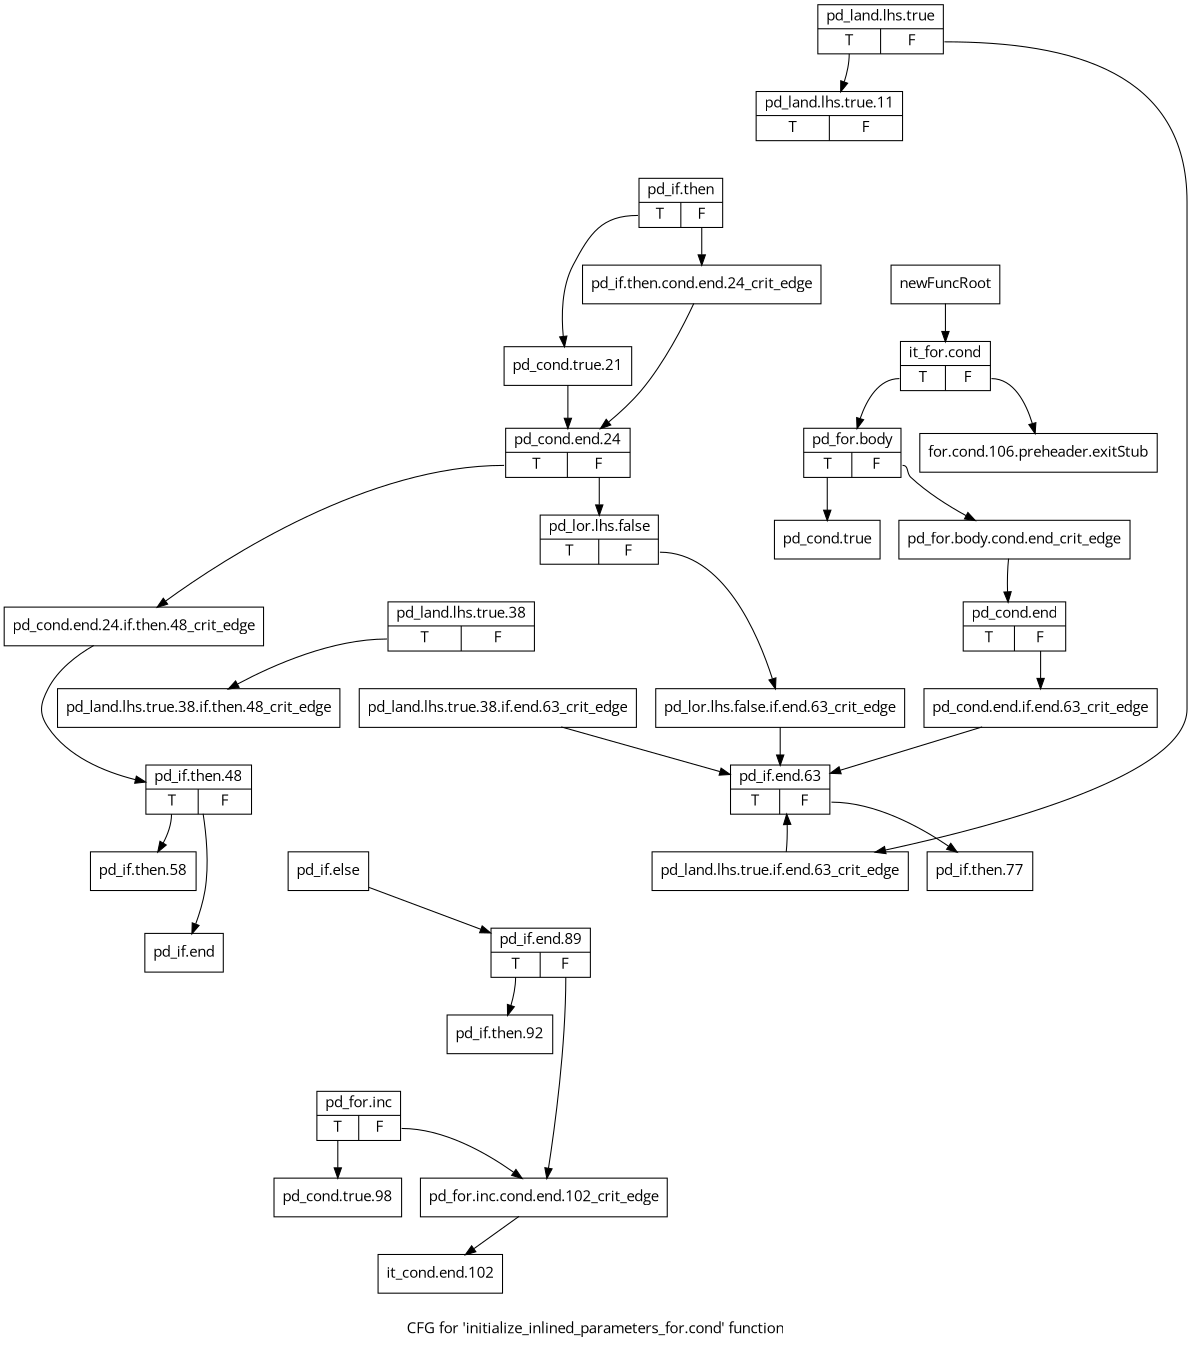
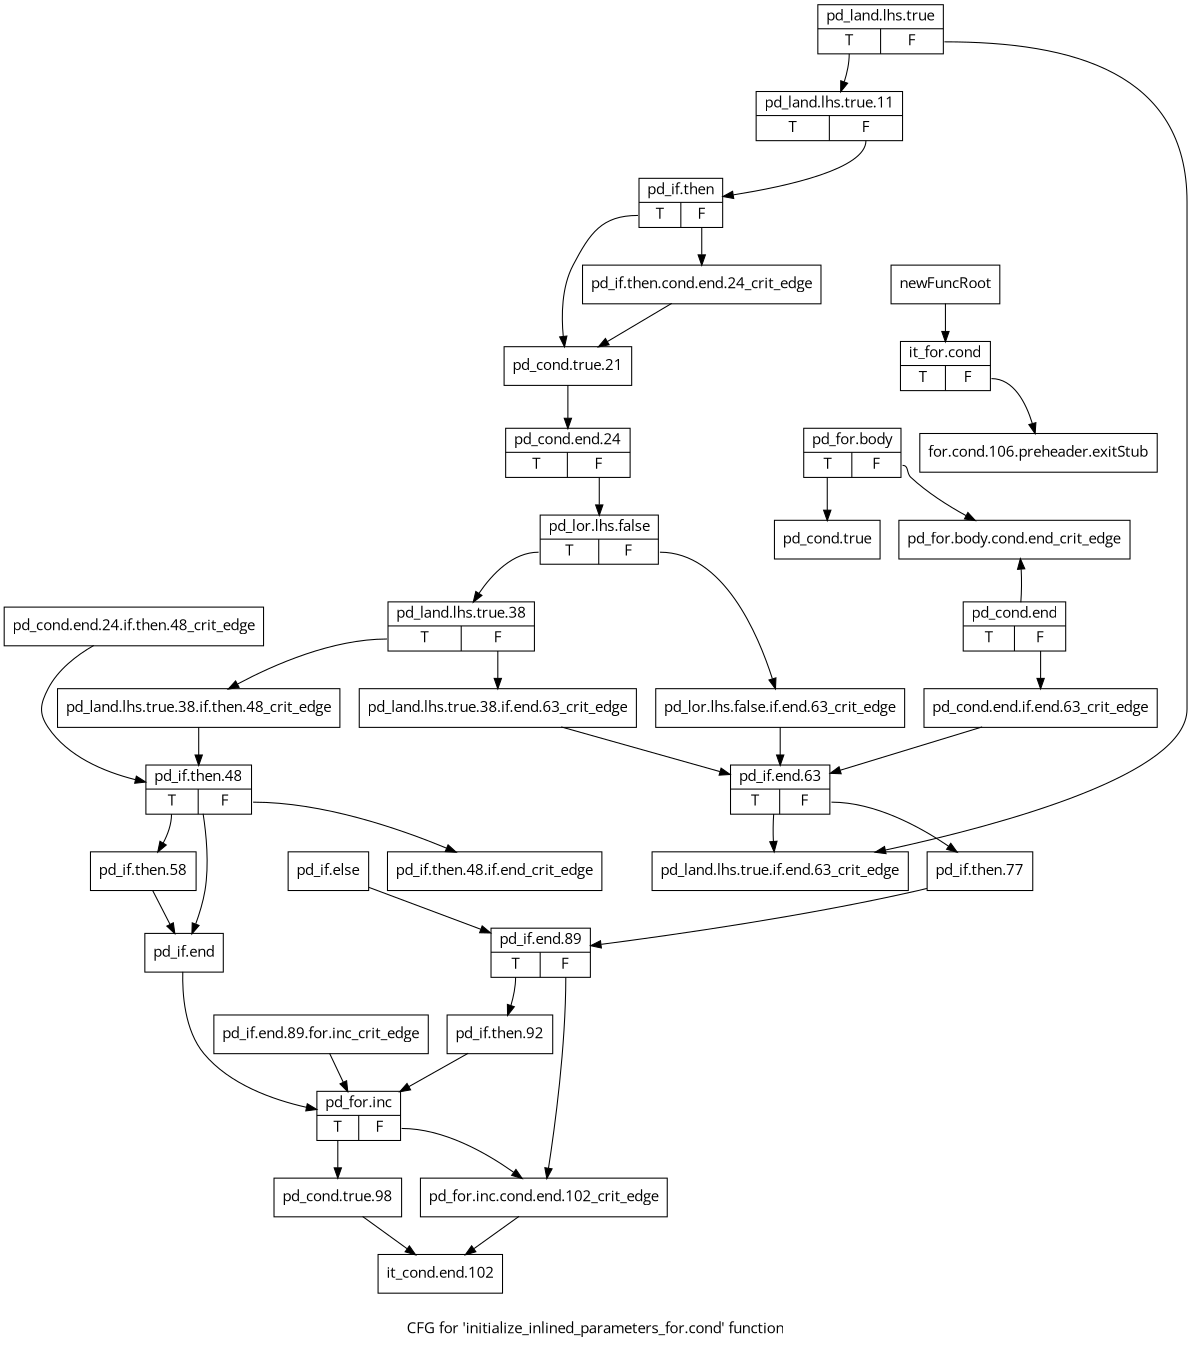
none -> (806, 179)
(658, 368) -> (640, 322)
(874, 392) -> none
(325, 509) -> none
none -> (504, 566)
(1008, 575) -> (1022, 586)
none -> (498, 665)
none -> (199, 741)
(787, 838) -> (773, 828)
none -> (495, 871)
none -> (161, 907)
none -> (765, 920)
none -> (321, 1034)
none -> (215, 1065)
none -> (439, 1070)
none -> (385, 1233)
